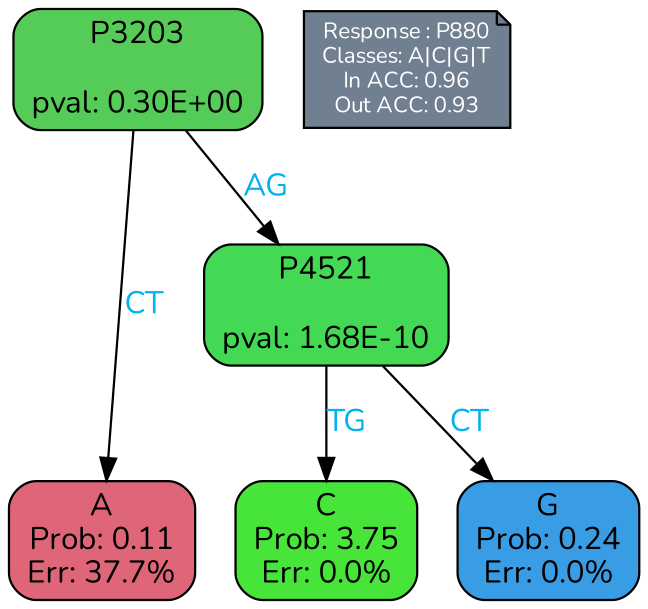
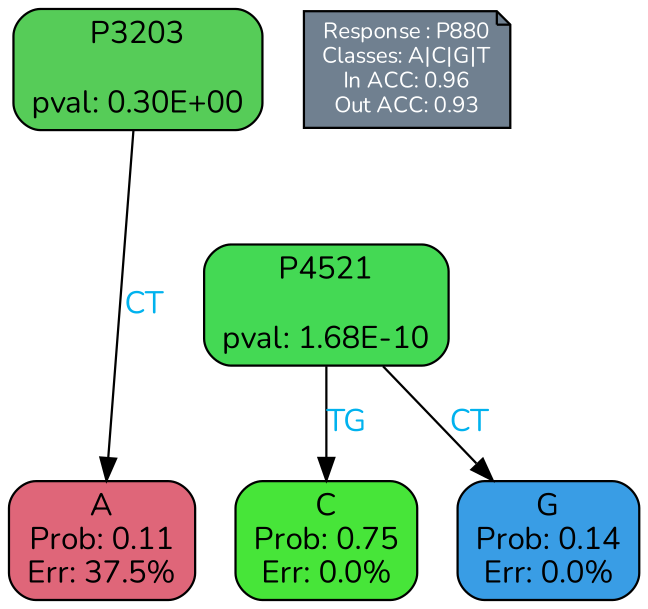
(225, 178) -> none
(102, 541) -> (102, 541)
(326, 541) -> (326, 541)
(548, 541) -> (548, 541)
